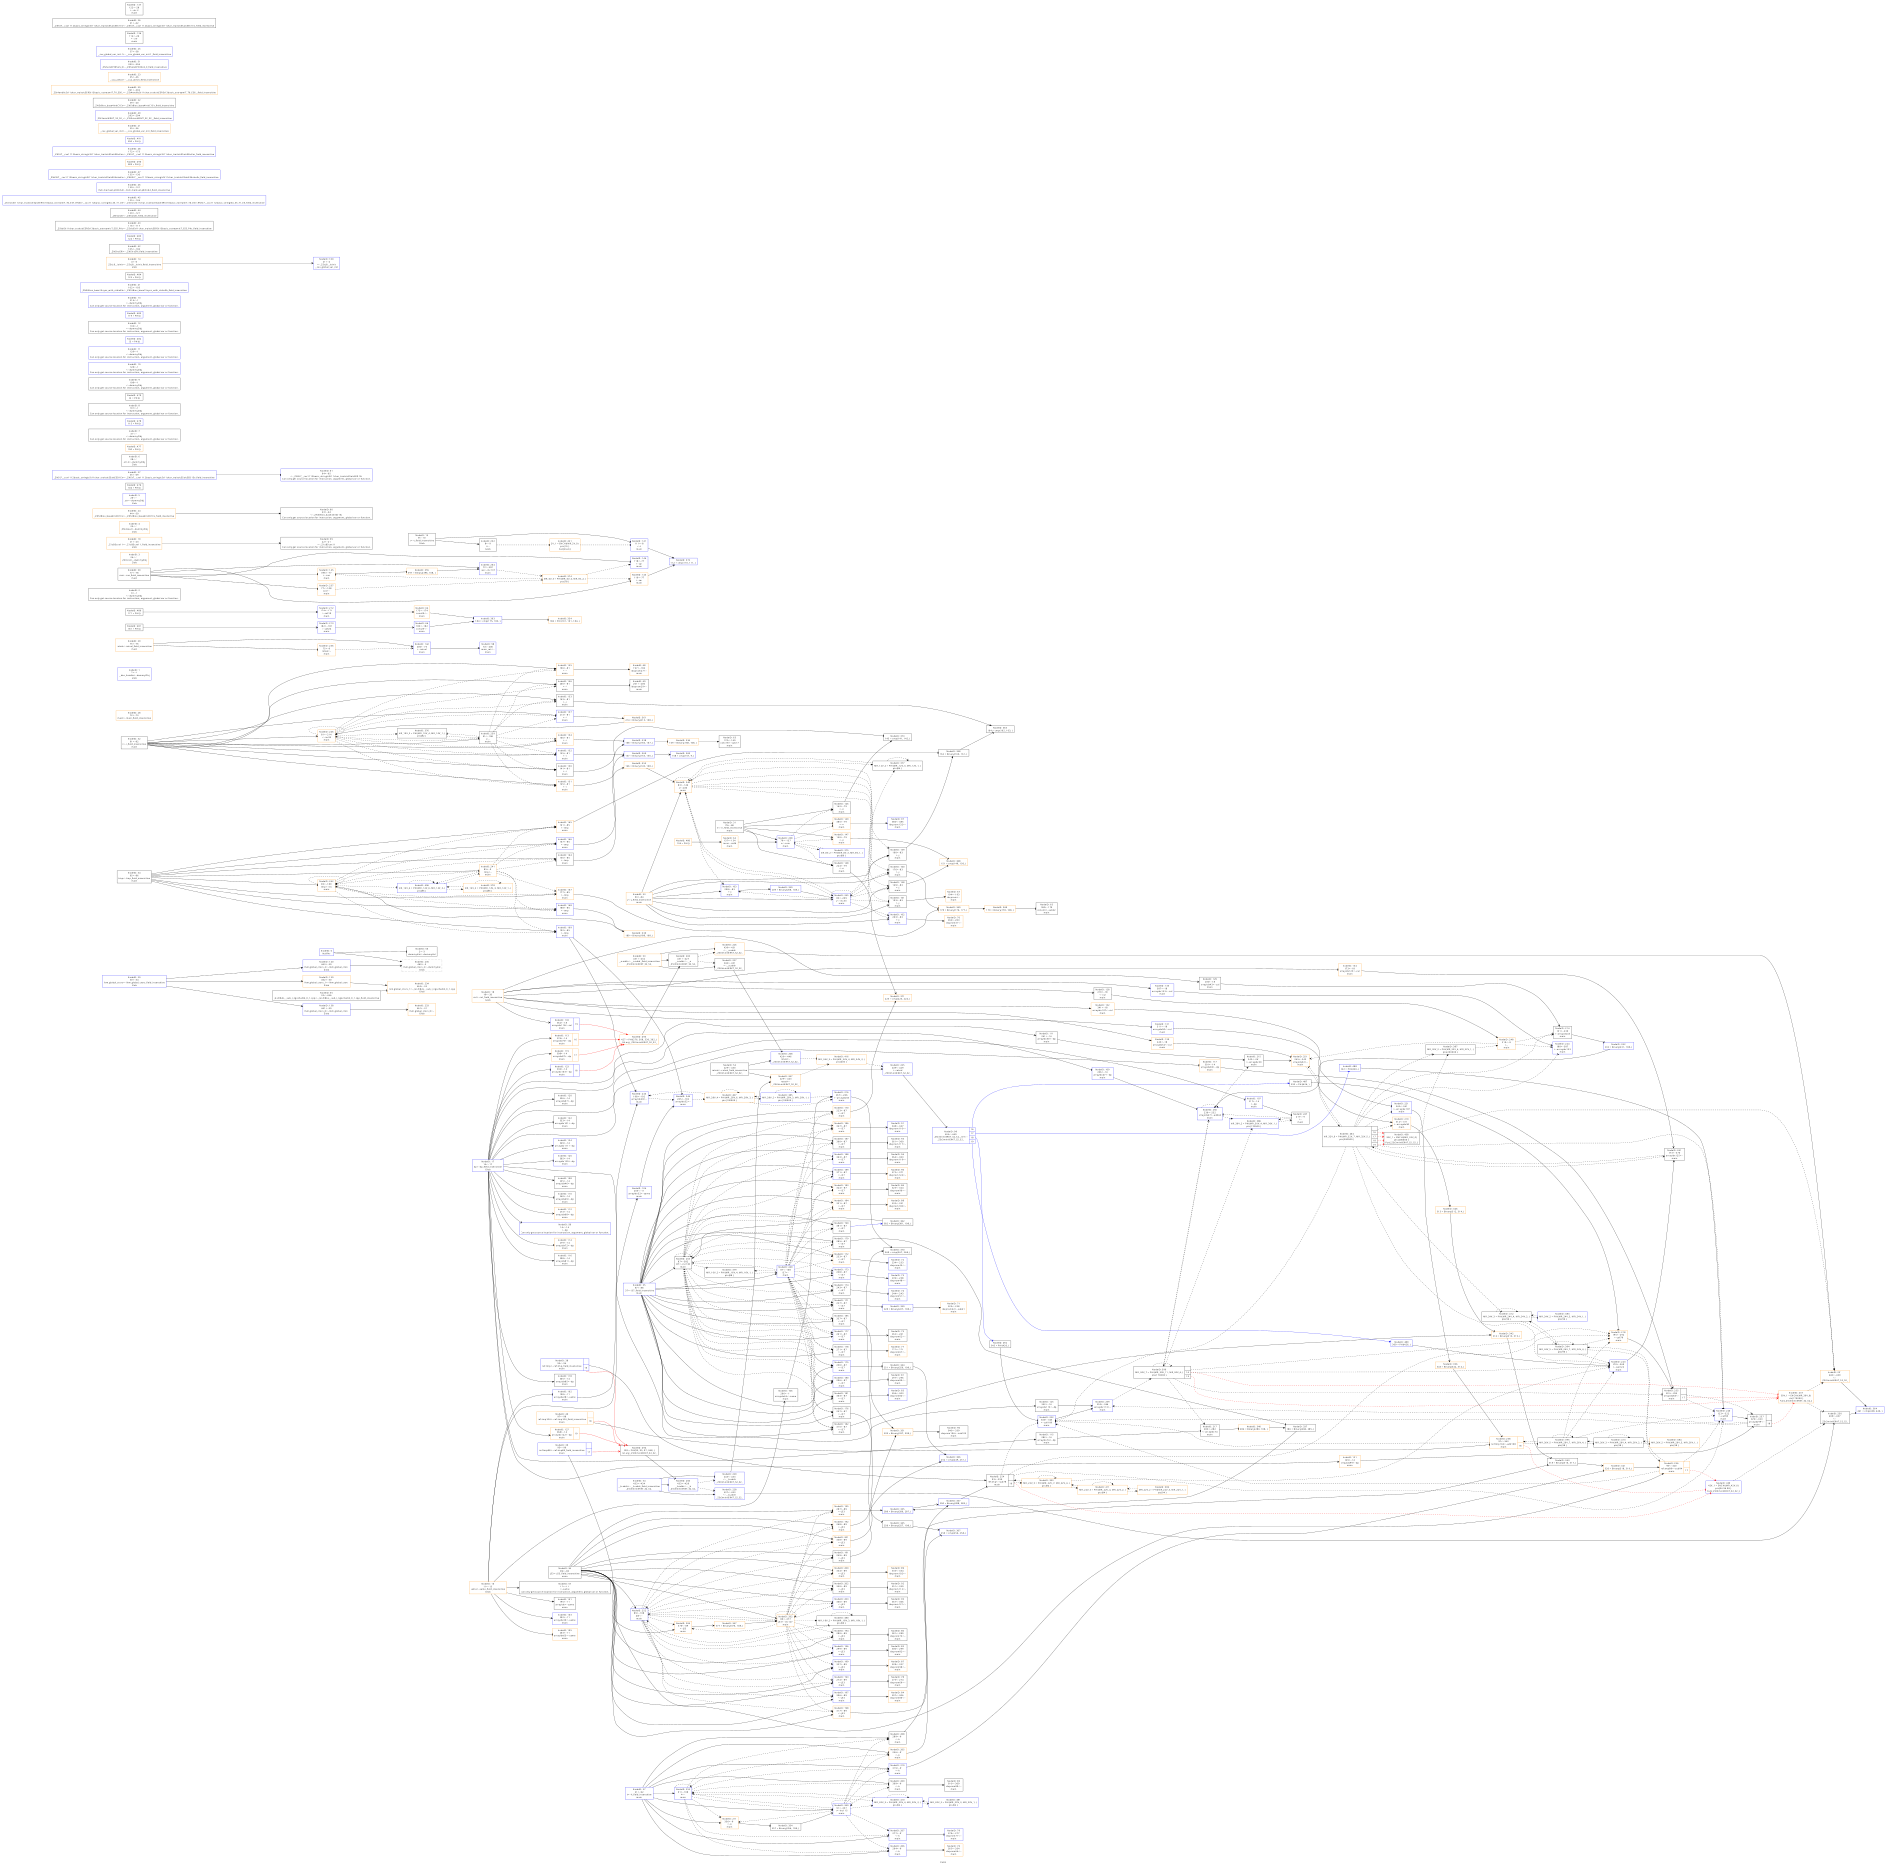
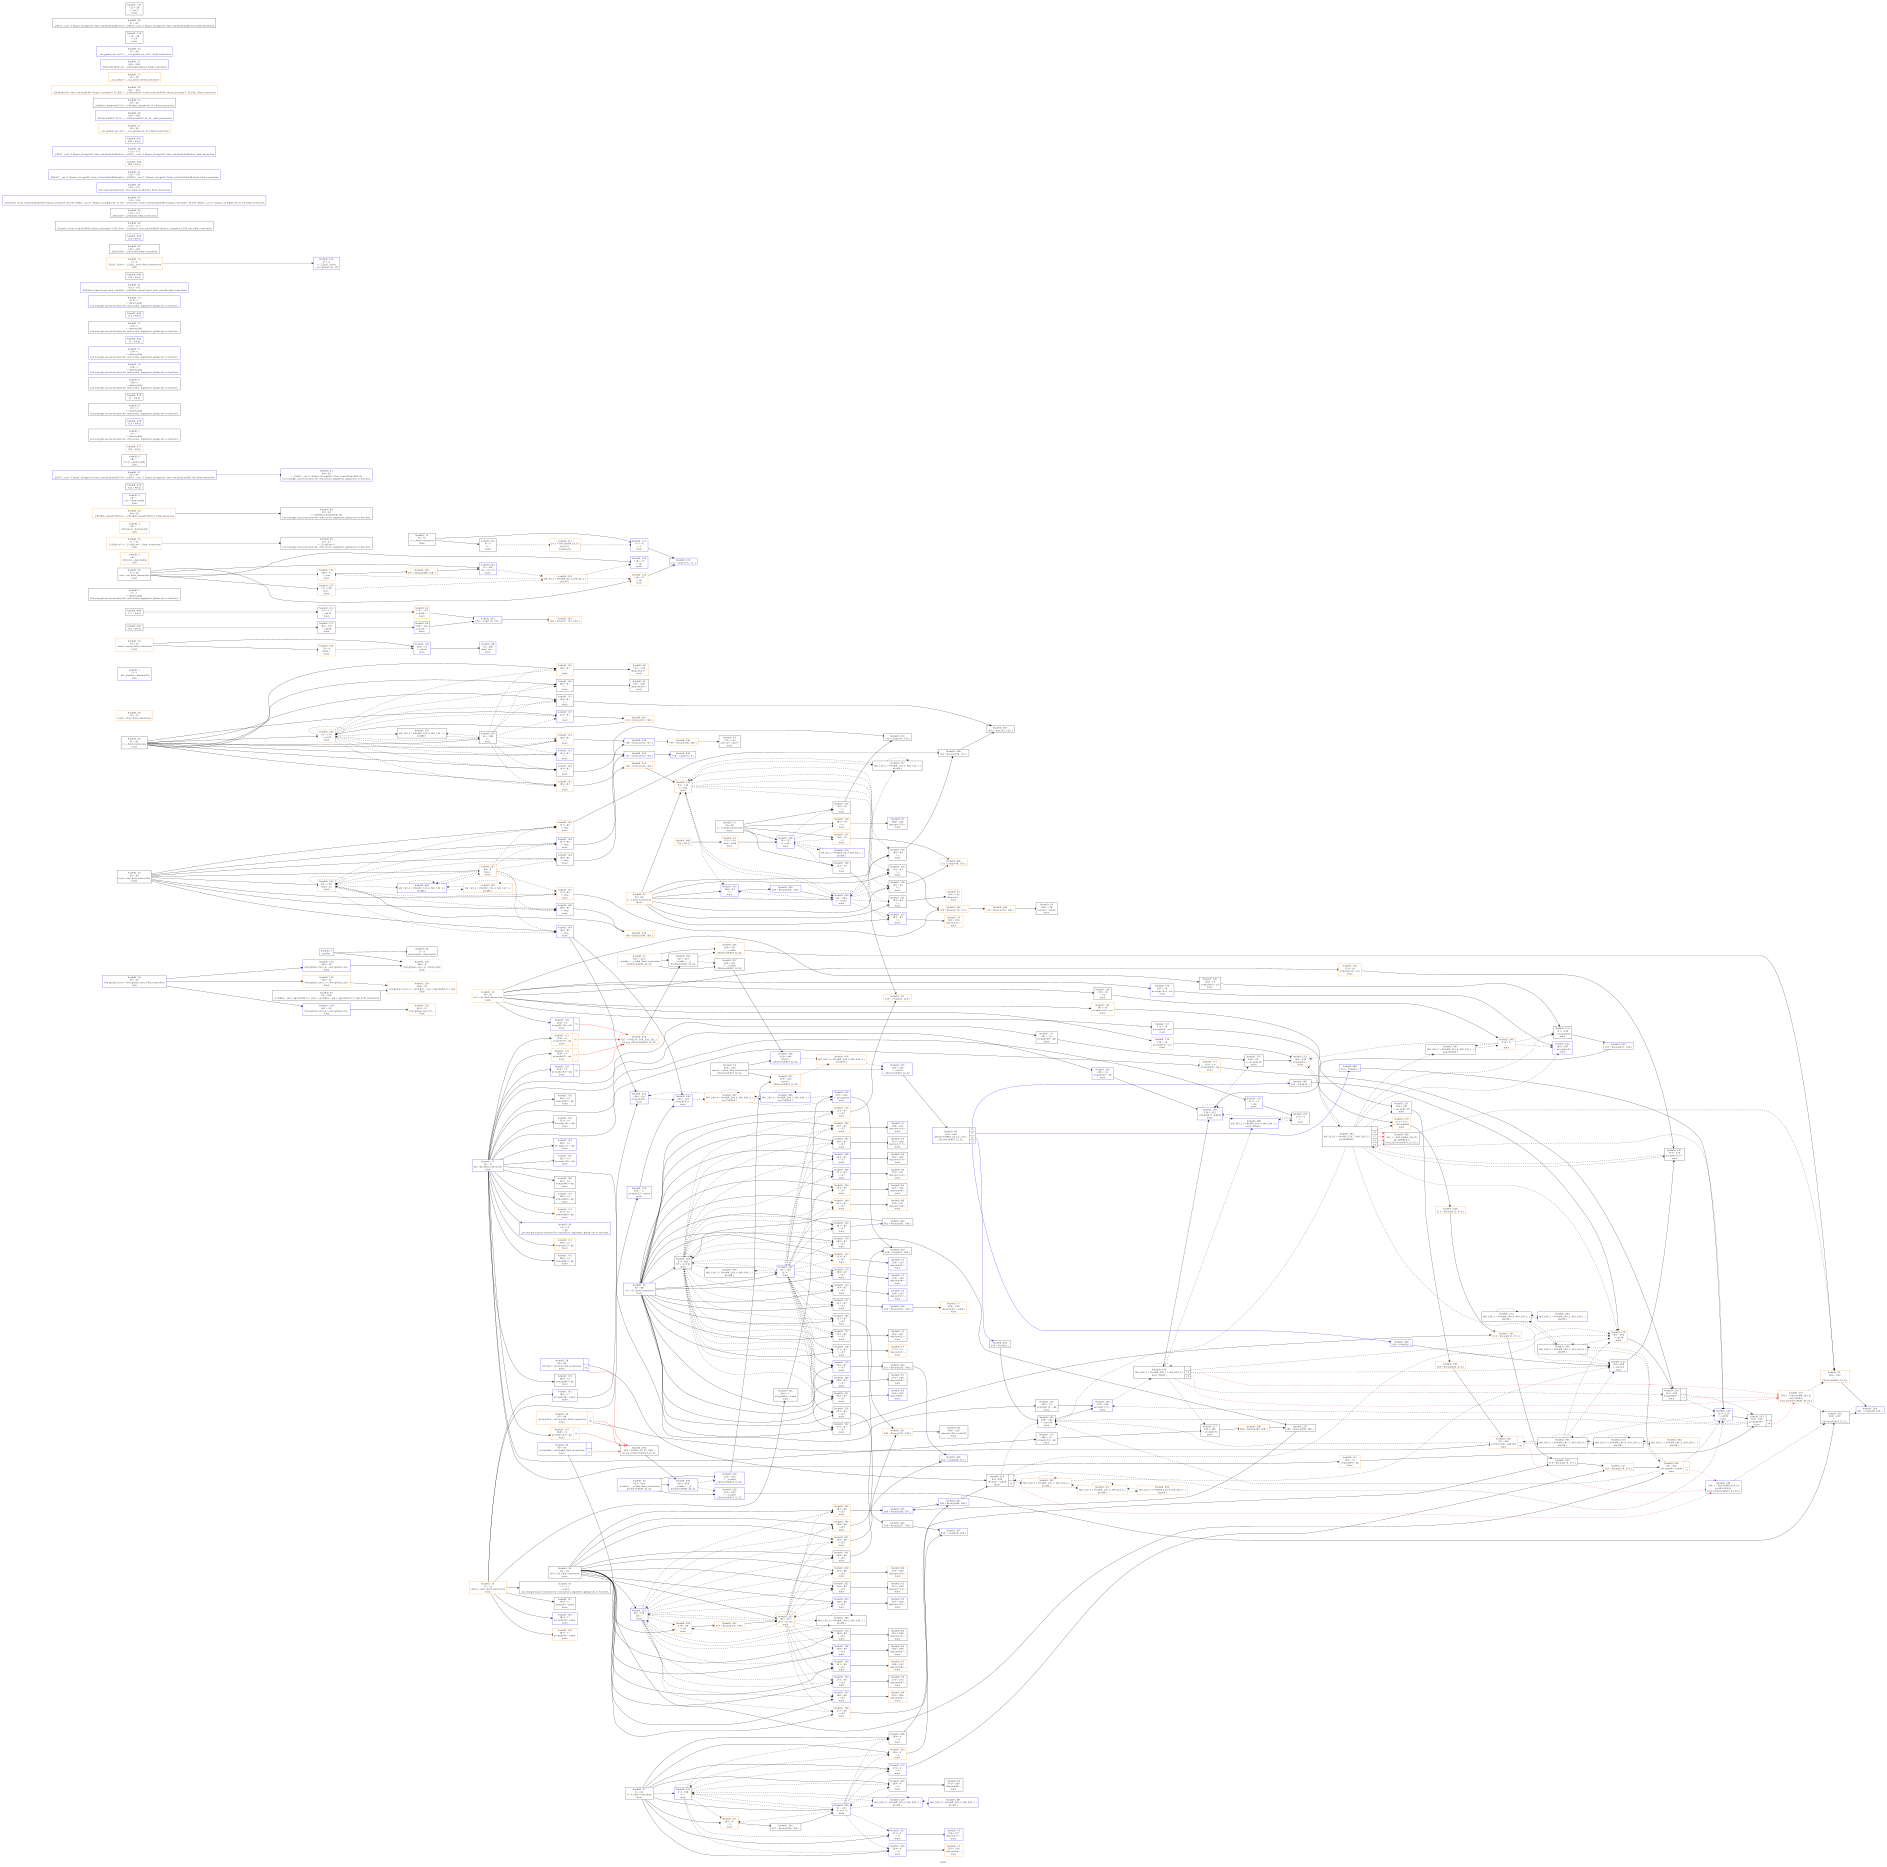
(1430, 1096) -> (1488, 1044)
(1423, 1233) -> (1526, 1189)
(842, 1335) -> (842, 1335)
(898, 1603) -> (898, 1603)
(706, 1808) -> (706, 1808)
